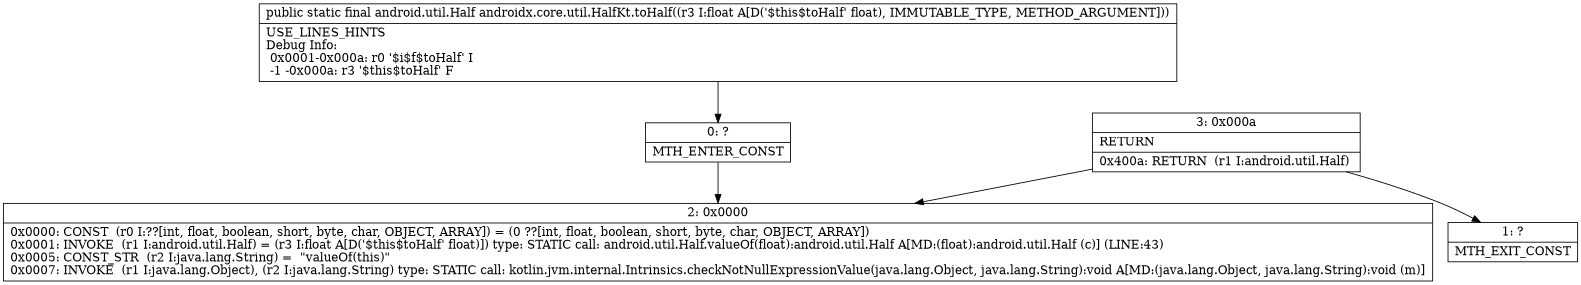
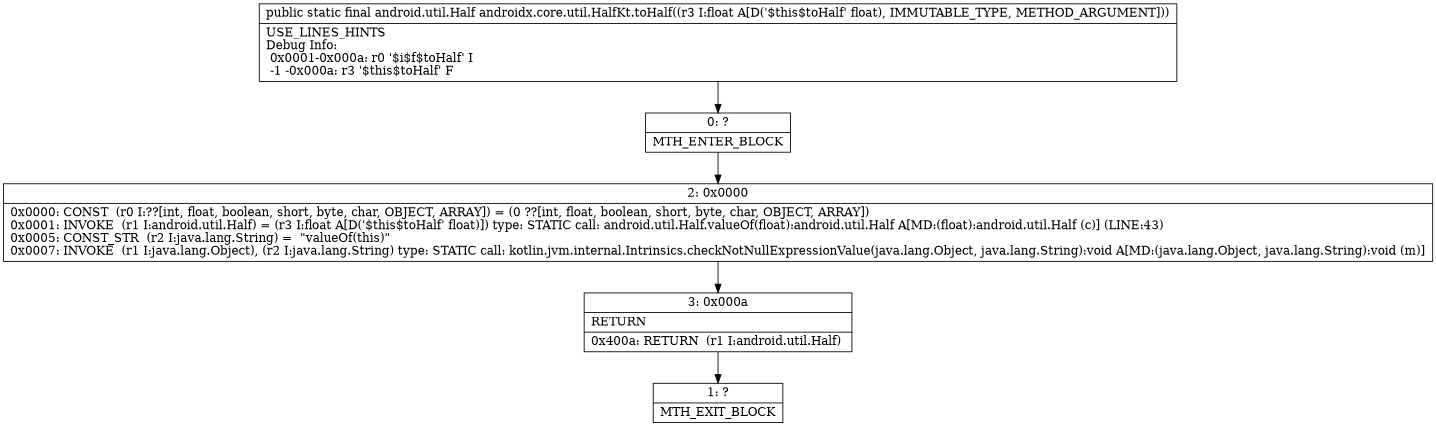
(718, 152) -> (718, 142)
(1008, 185) -> (718, 273)
(1513, 252) -> (718, 412)
